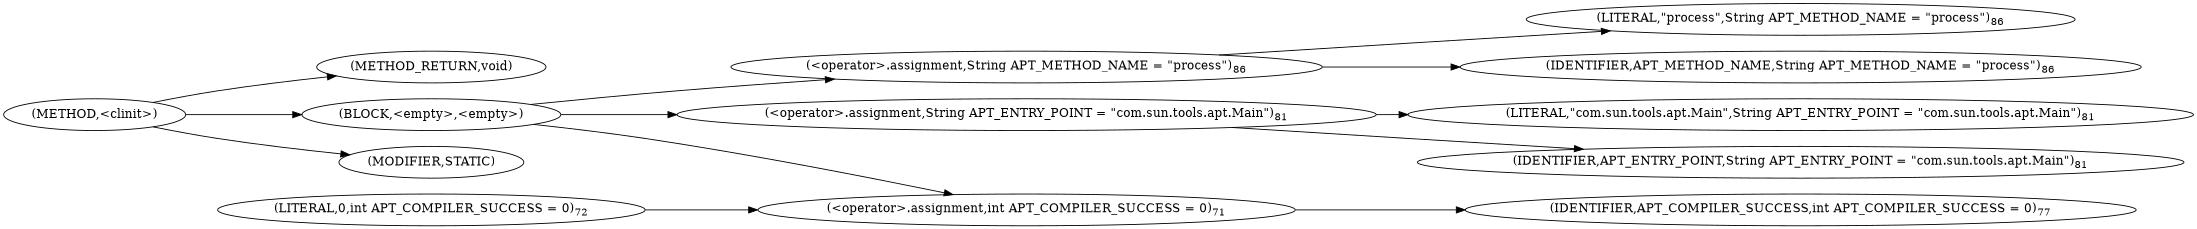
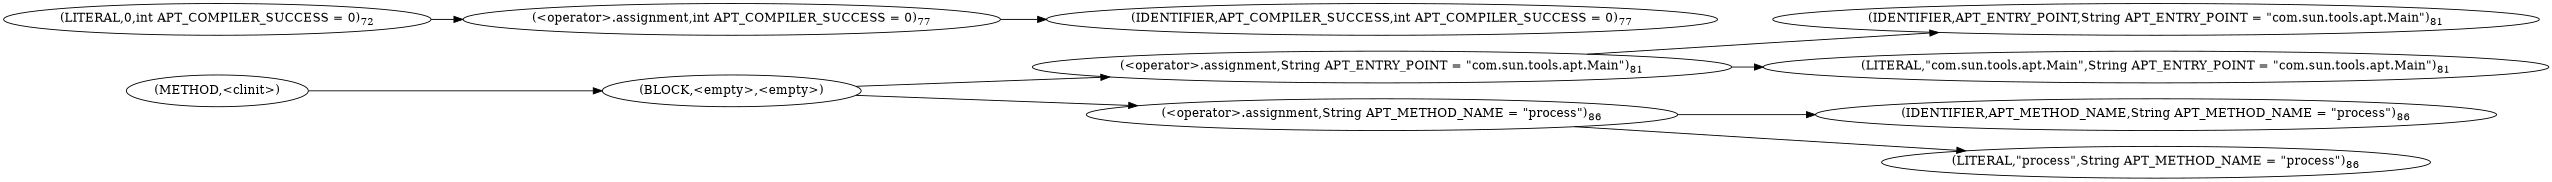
(431, 67) -> none
(740, 154) -> none
(431, 162) -> none
(1219, 209) -> (924, 18)
